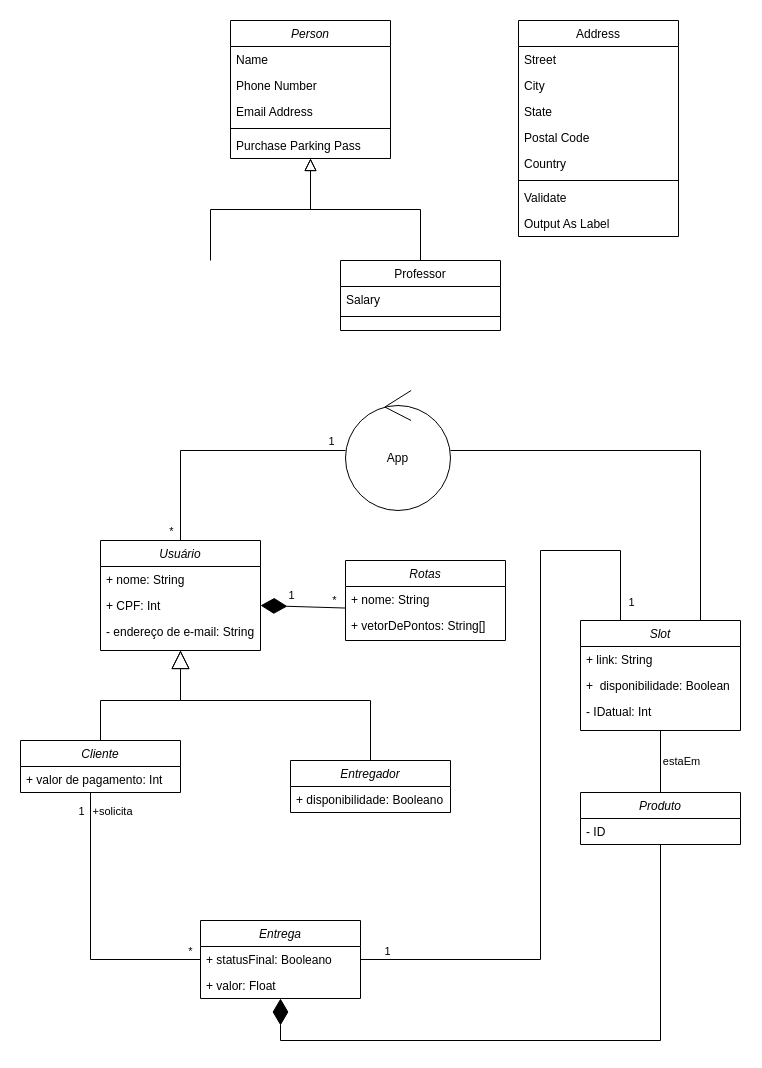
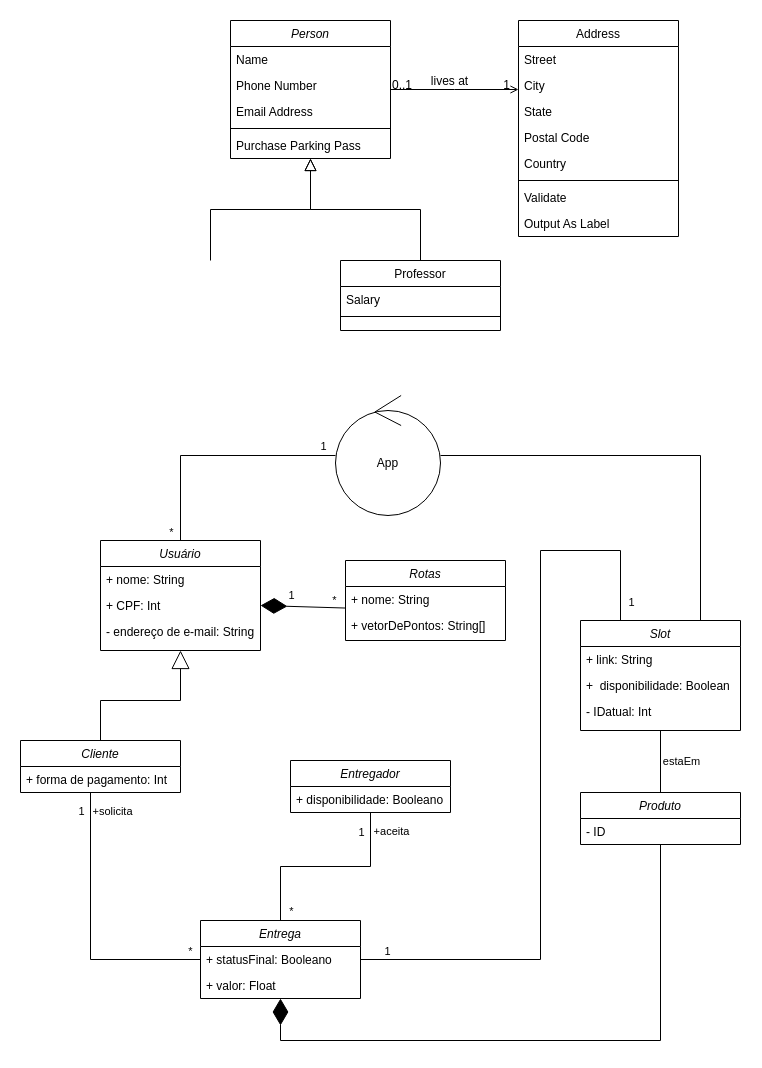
none -> (454, 90)
(398, 451) -> (388, 456)
(307, 701) -> none
(101, 780) -> (102, 780)
none -> (326, 867)
